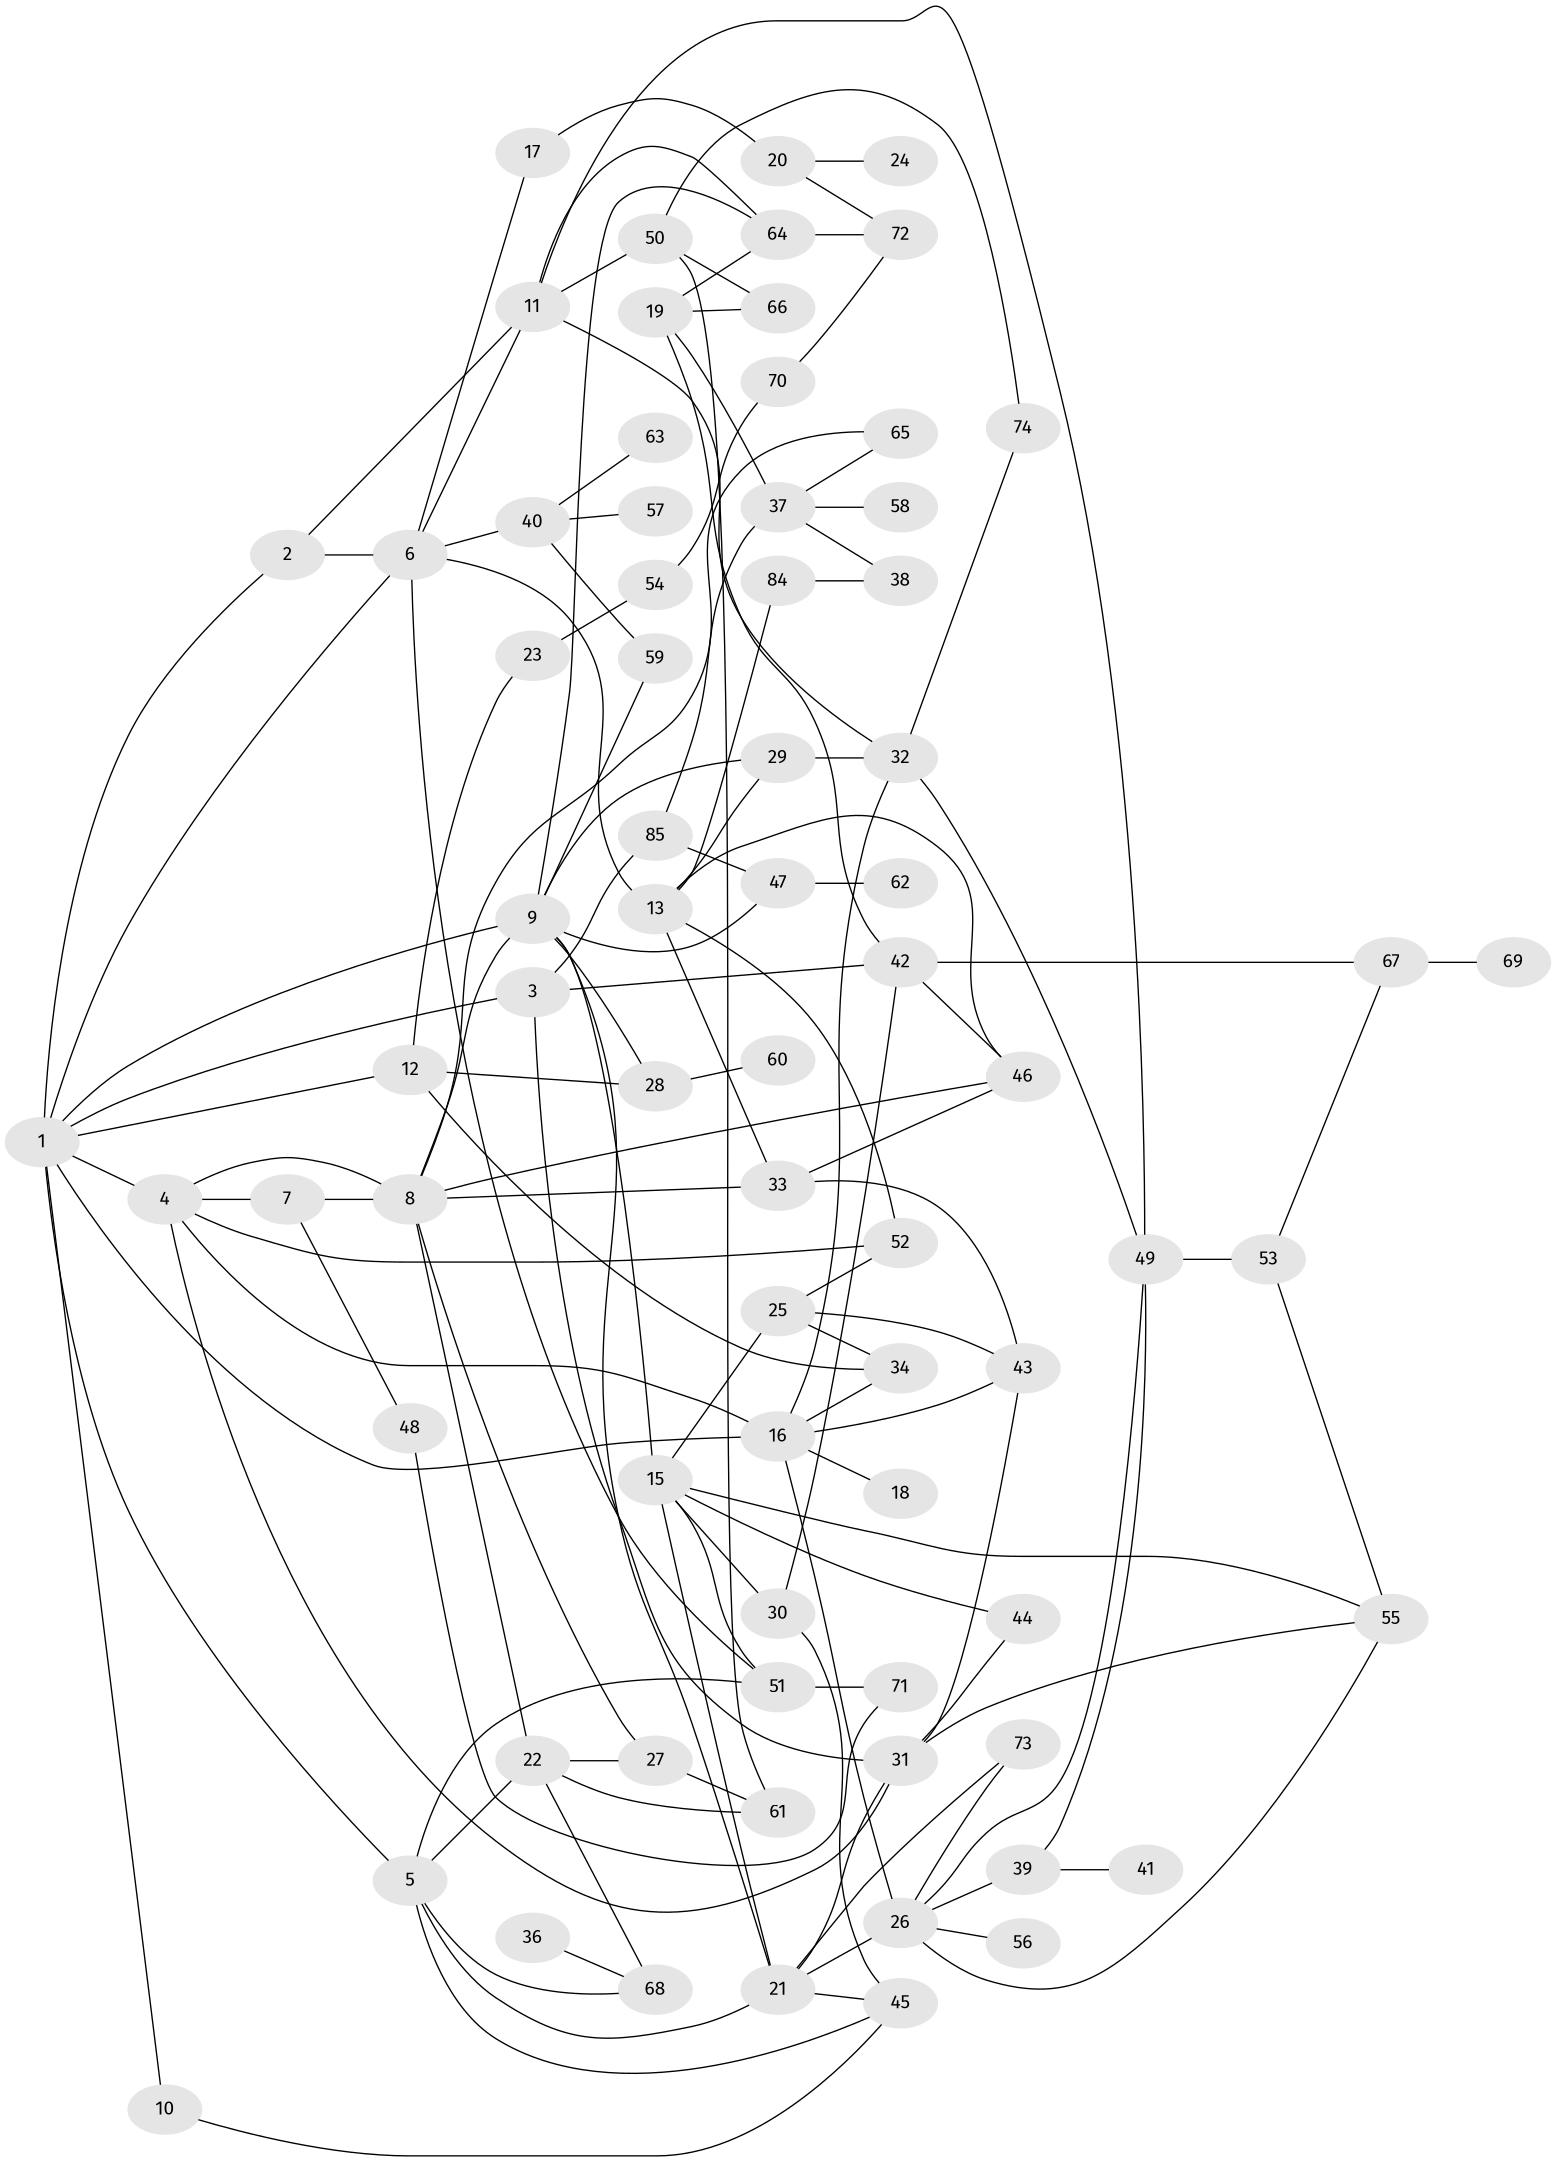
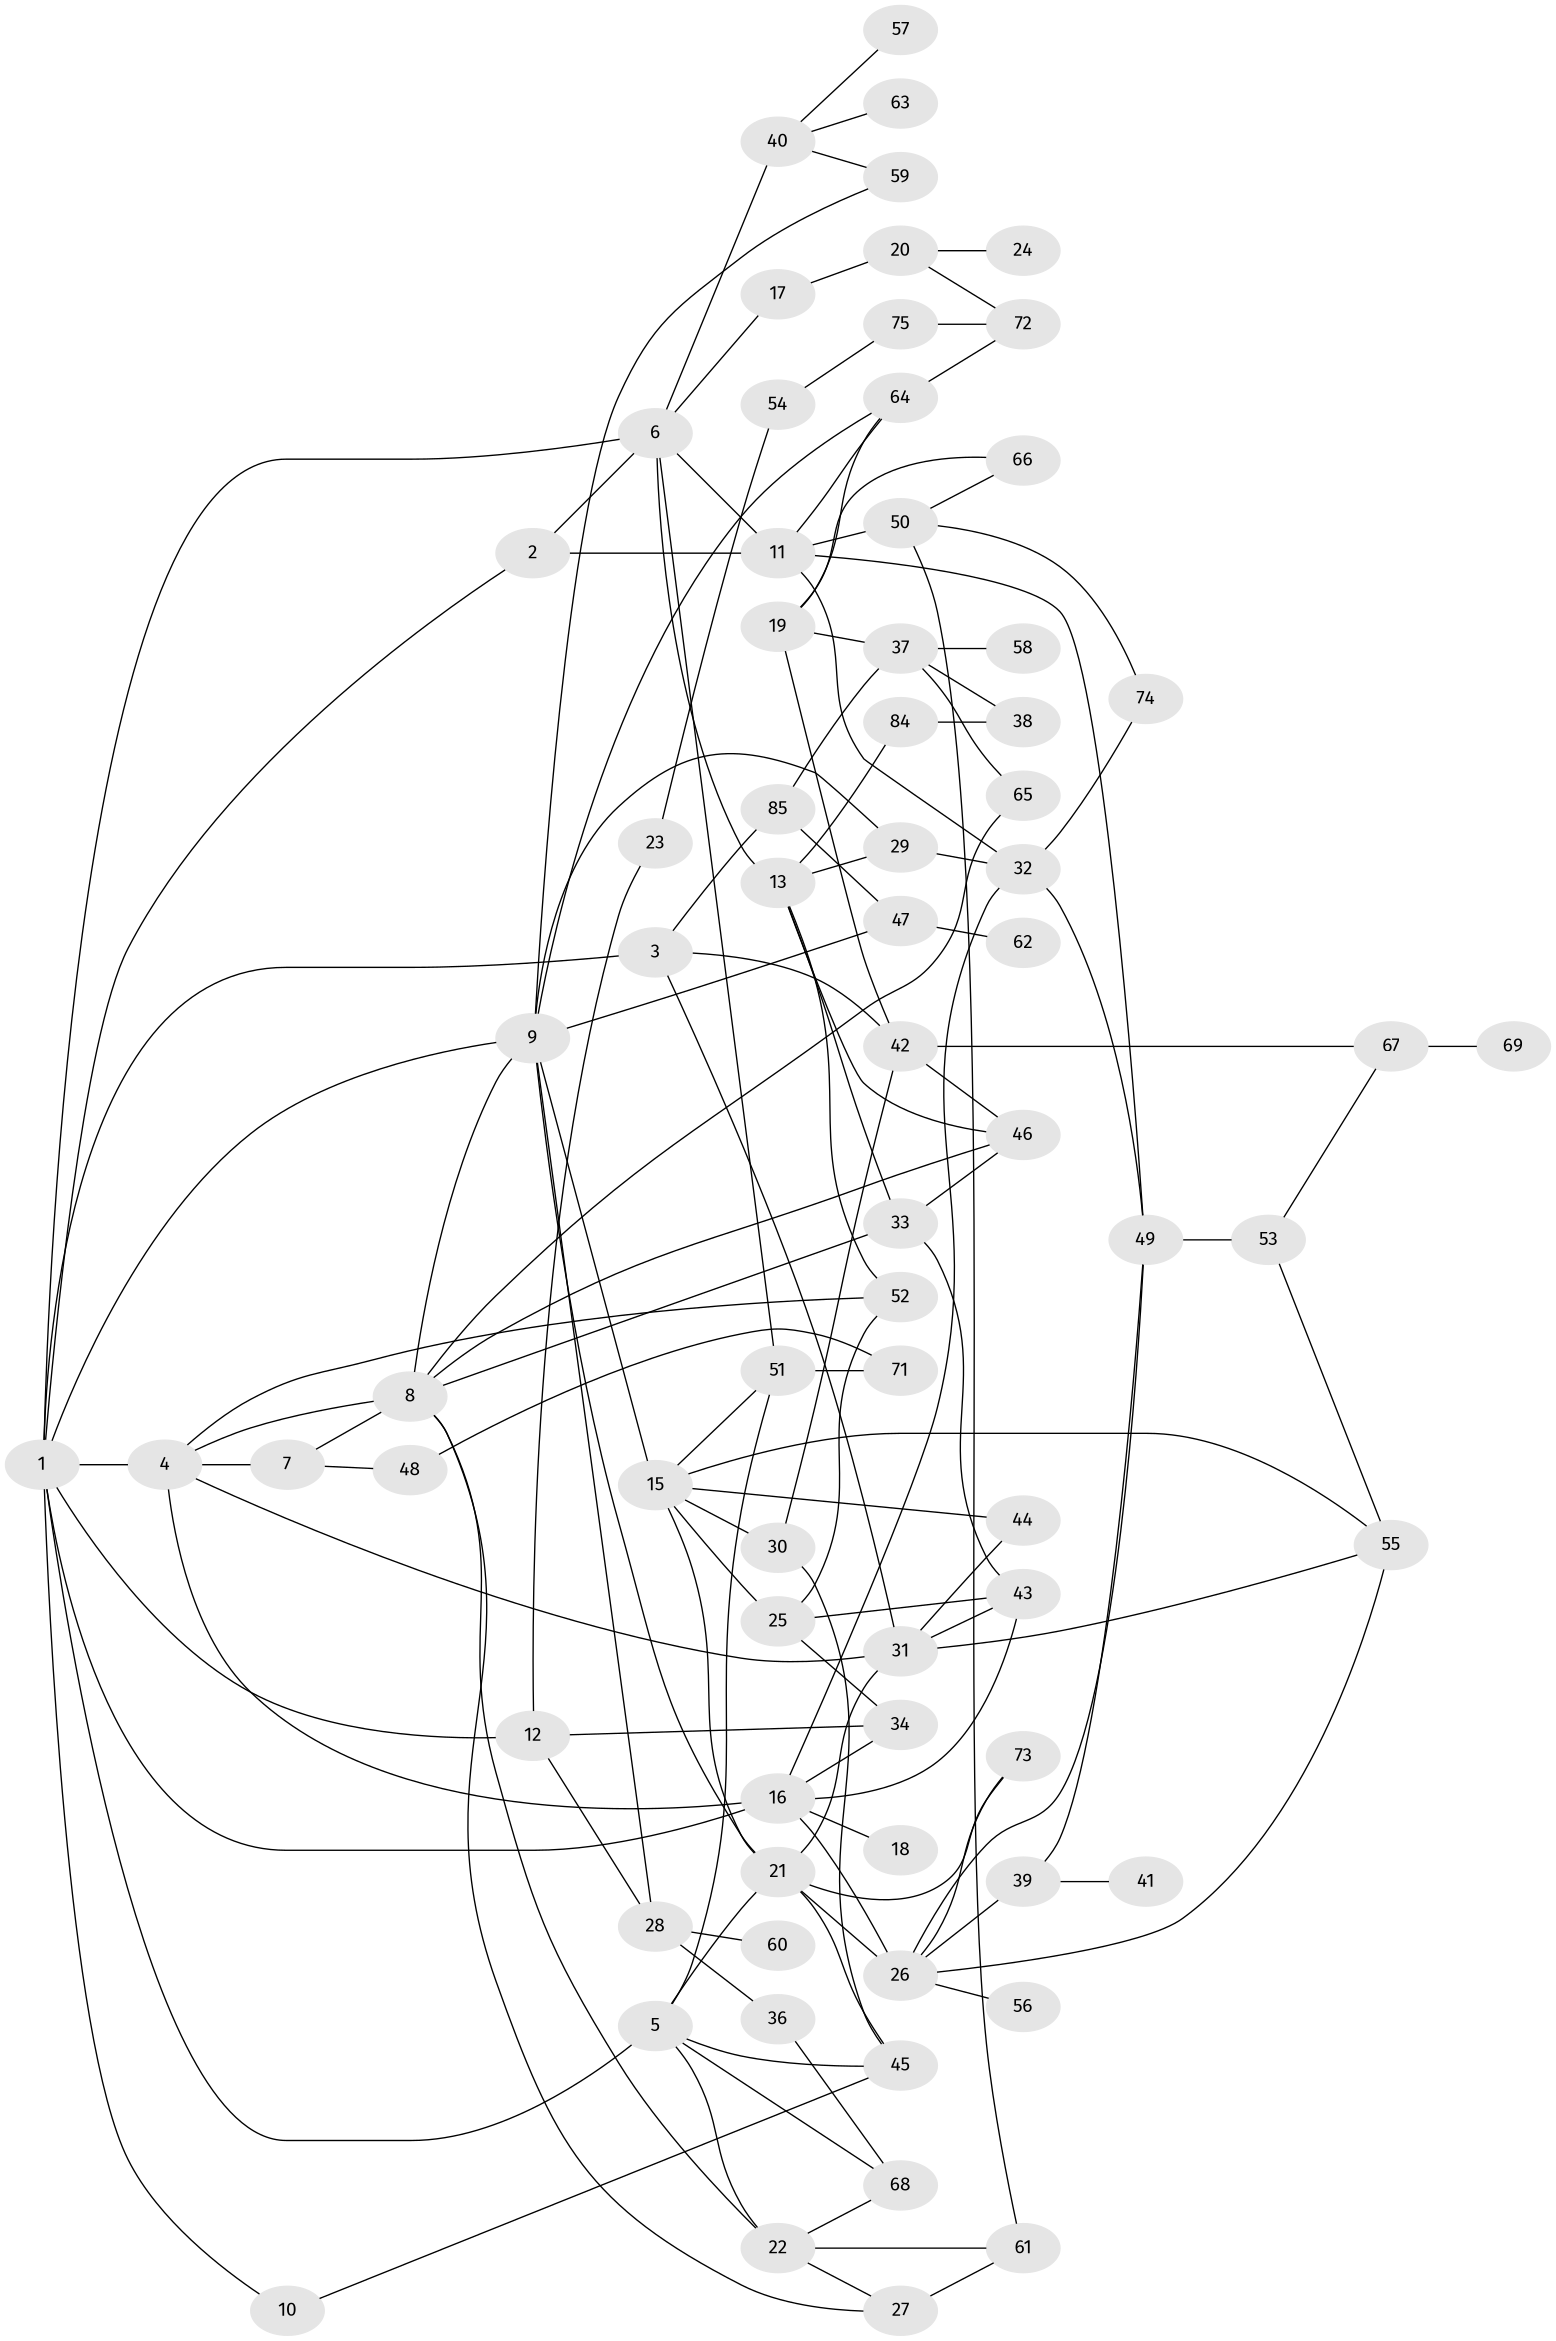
(778, 382) -> (901, 324)
none -> (717, 1973)
